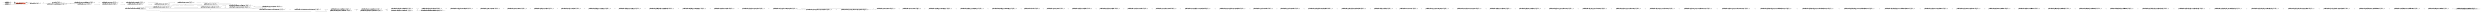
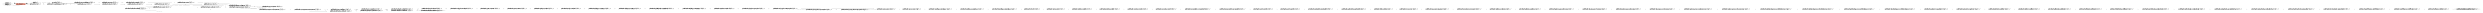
none -> (35, 2)
